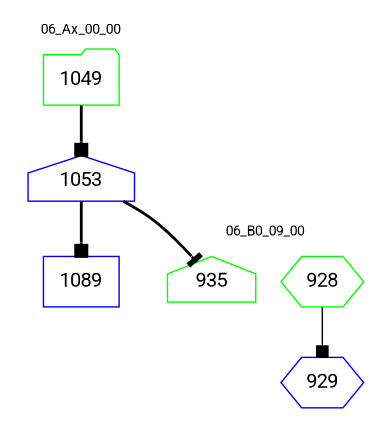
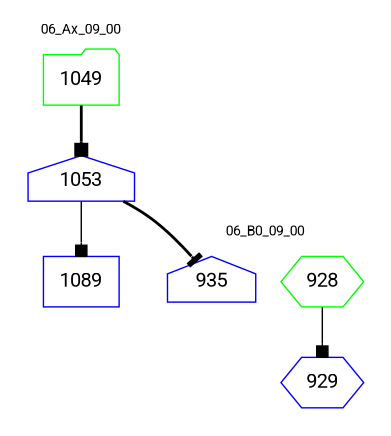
(81, 30) -> (81, 30)
(81, 222) -> (81, 222)
(212, 282) -> (212, 282)
